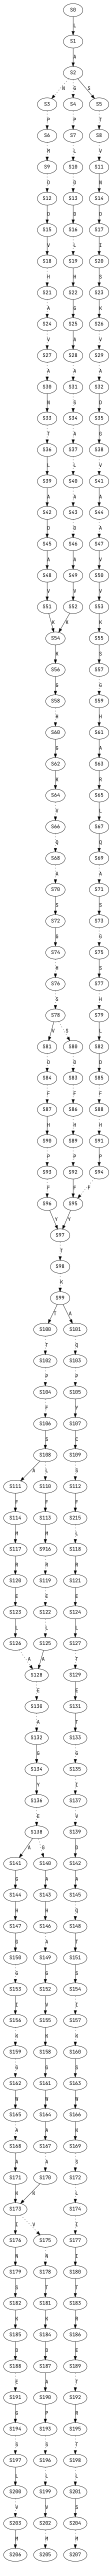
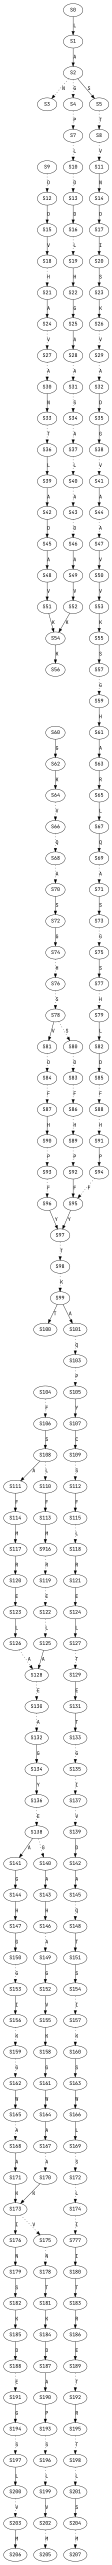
(47, 136) -> none
(47, 307) -> (47, 307)
(55, 701) -> none
(45, 1361) -> none
(75, 1518) -> (75, 1518)
(77, 2131) -> (77, 2131)
(75, 2241) -> (75, 2241)
